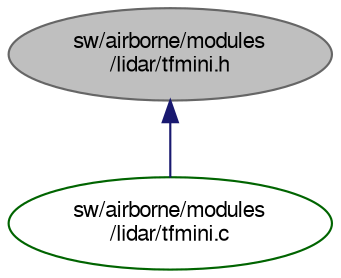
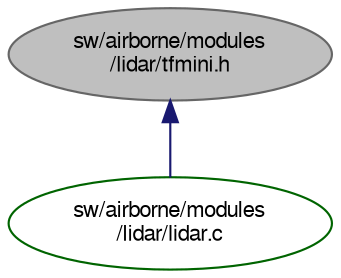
(170, 223) -> (170, 223)
